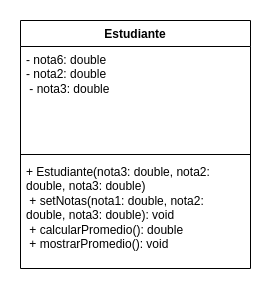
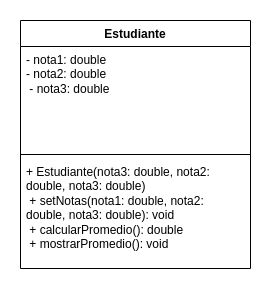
(71, 75) -> (71, 75)
